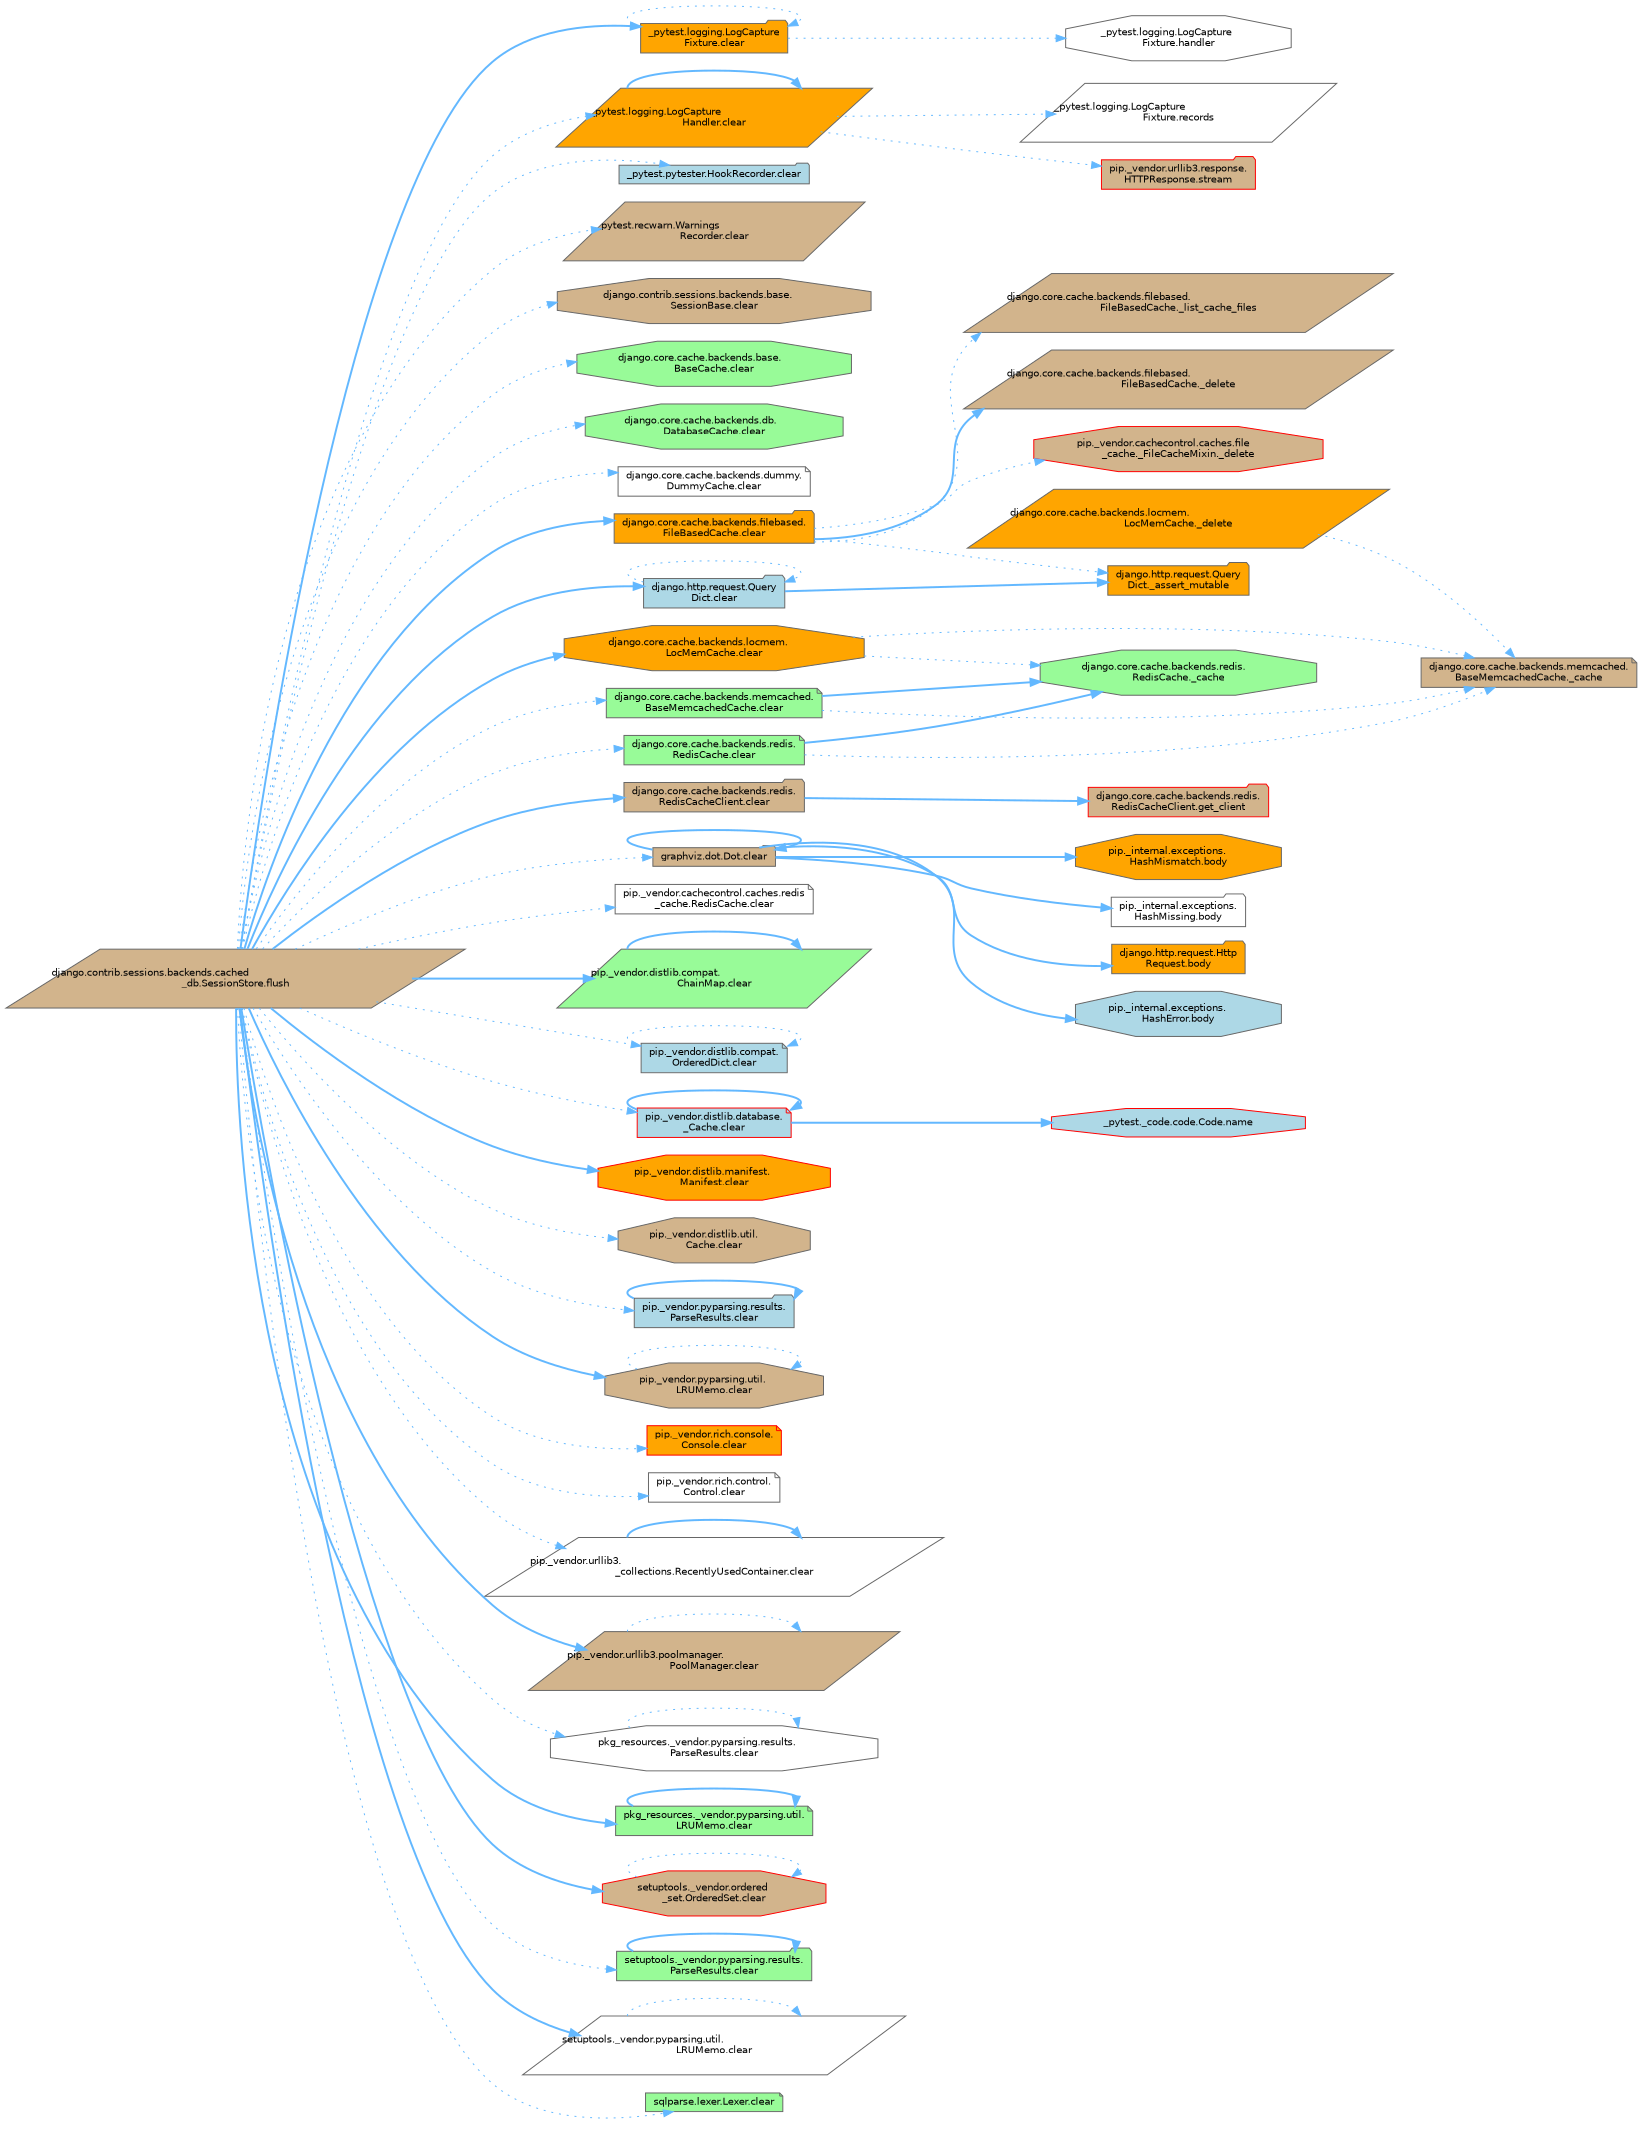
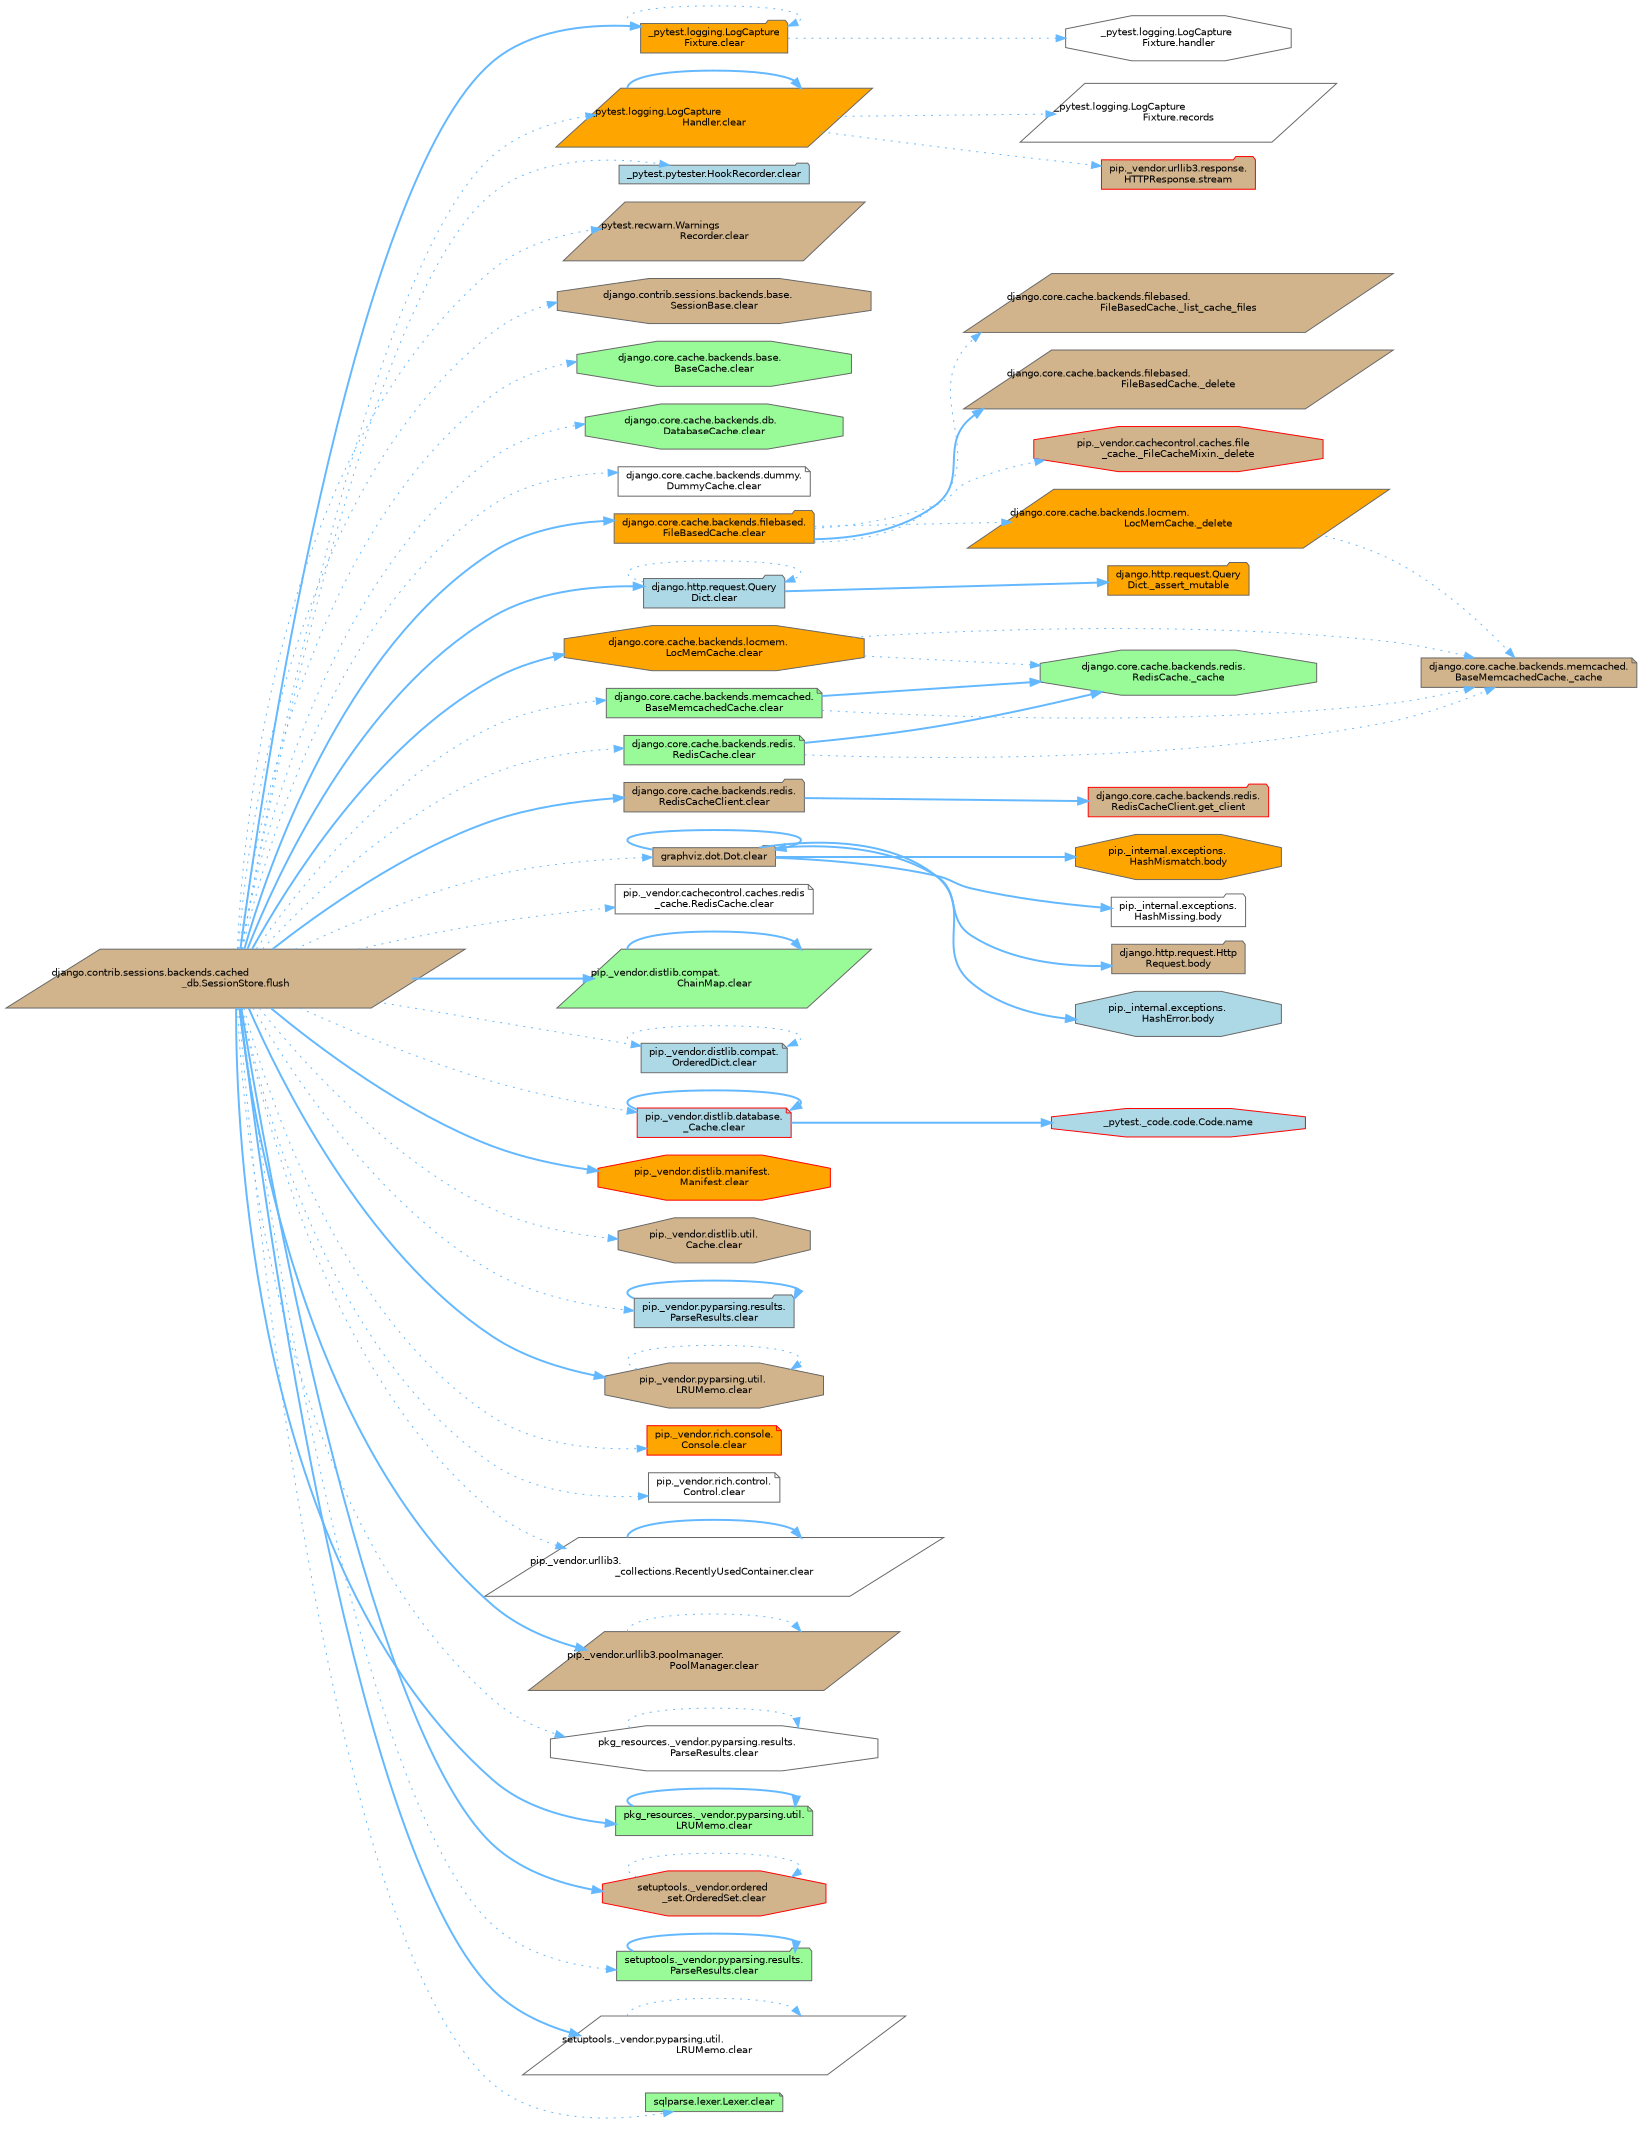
(956, 555) -> (922, 524)
(1178, 959) -> (1178, 959)
